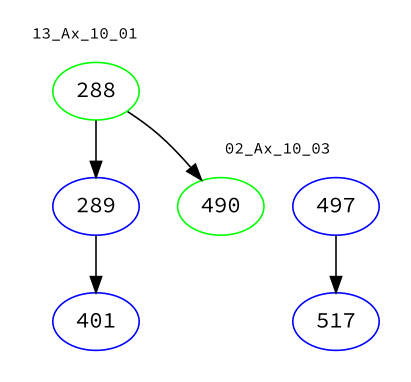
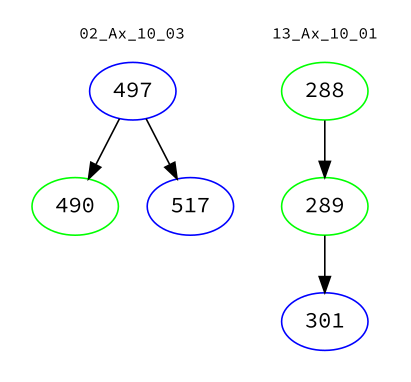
(175, 150) -> (108, 142)
(96, 206) -> (325, 206)
(96, 322) -> (325, 322)
